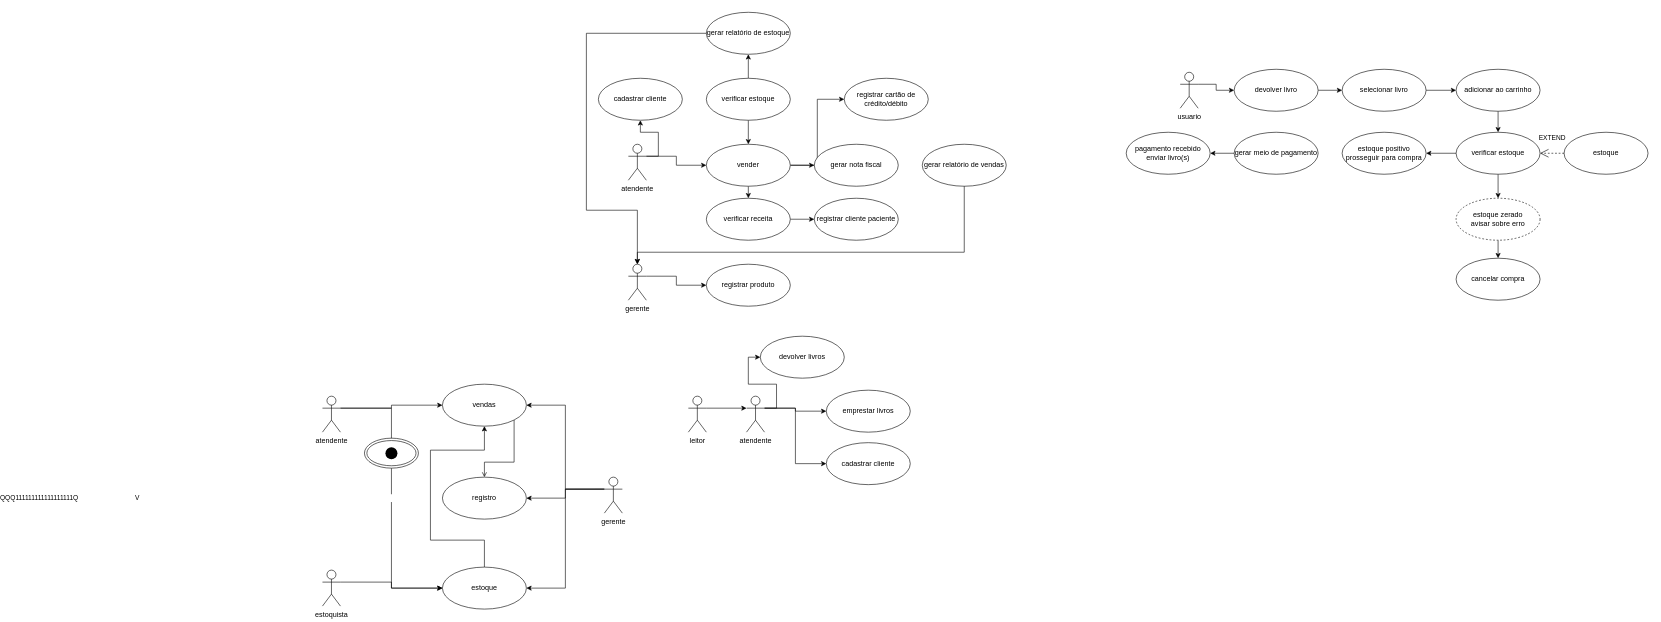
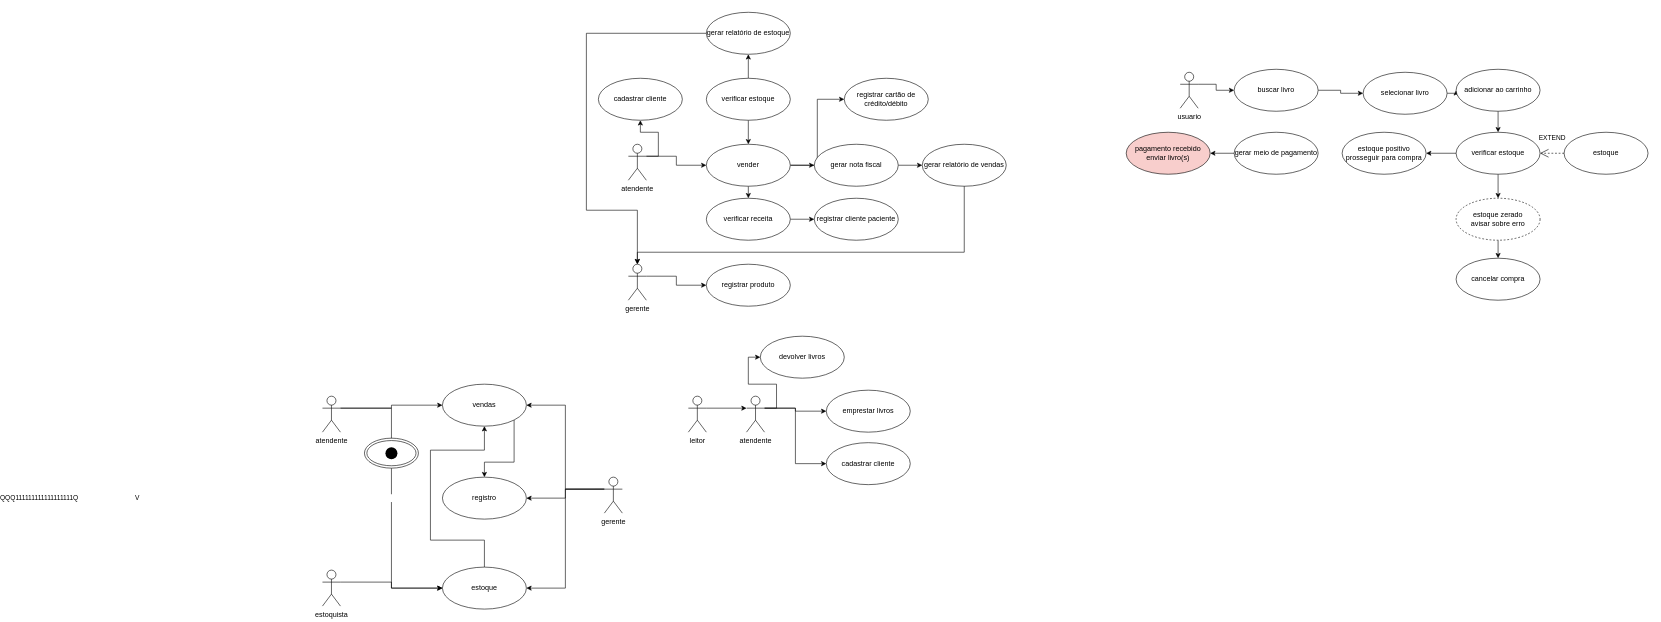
(1277, 90) -> (1277, 90)
(1385, 90) -> (1406, 93)
(1169, 153) -> (1169, 153)
none -> (917, 165)
(485, 473) -> (485, 471)
